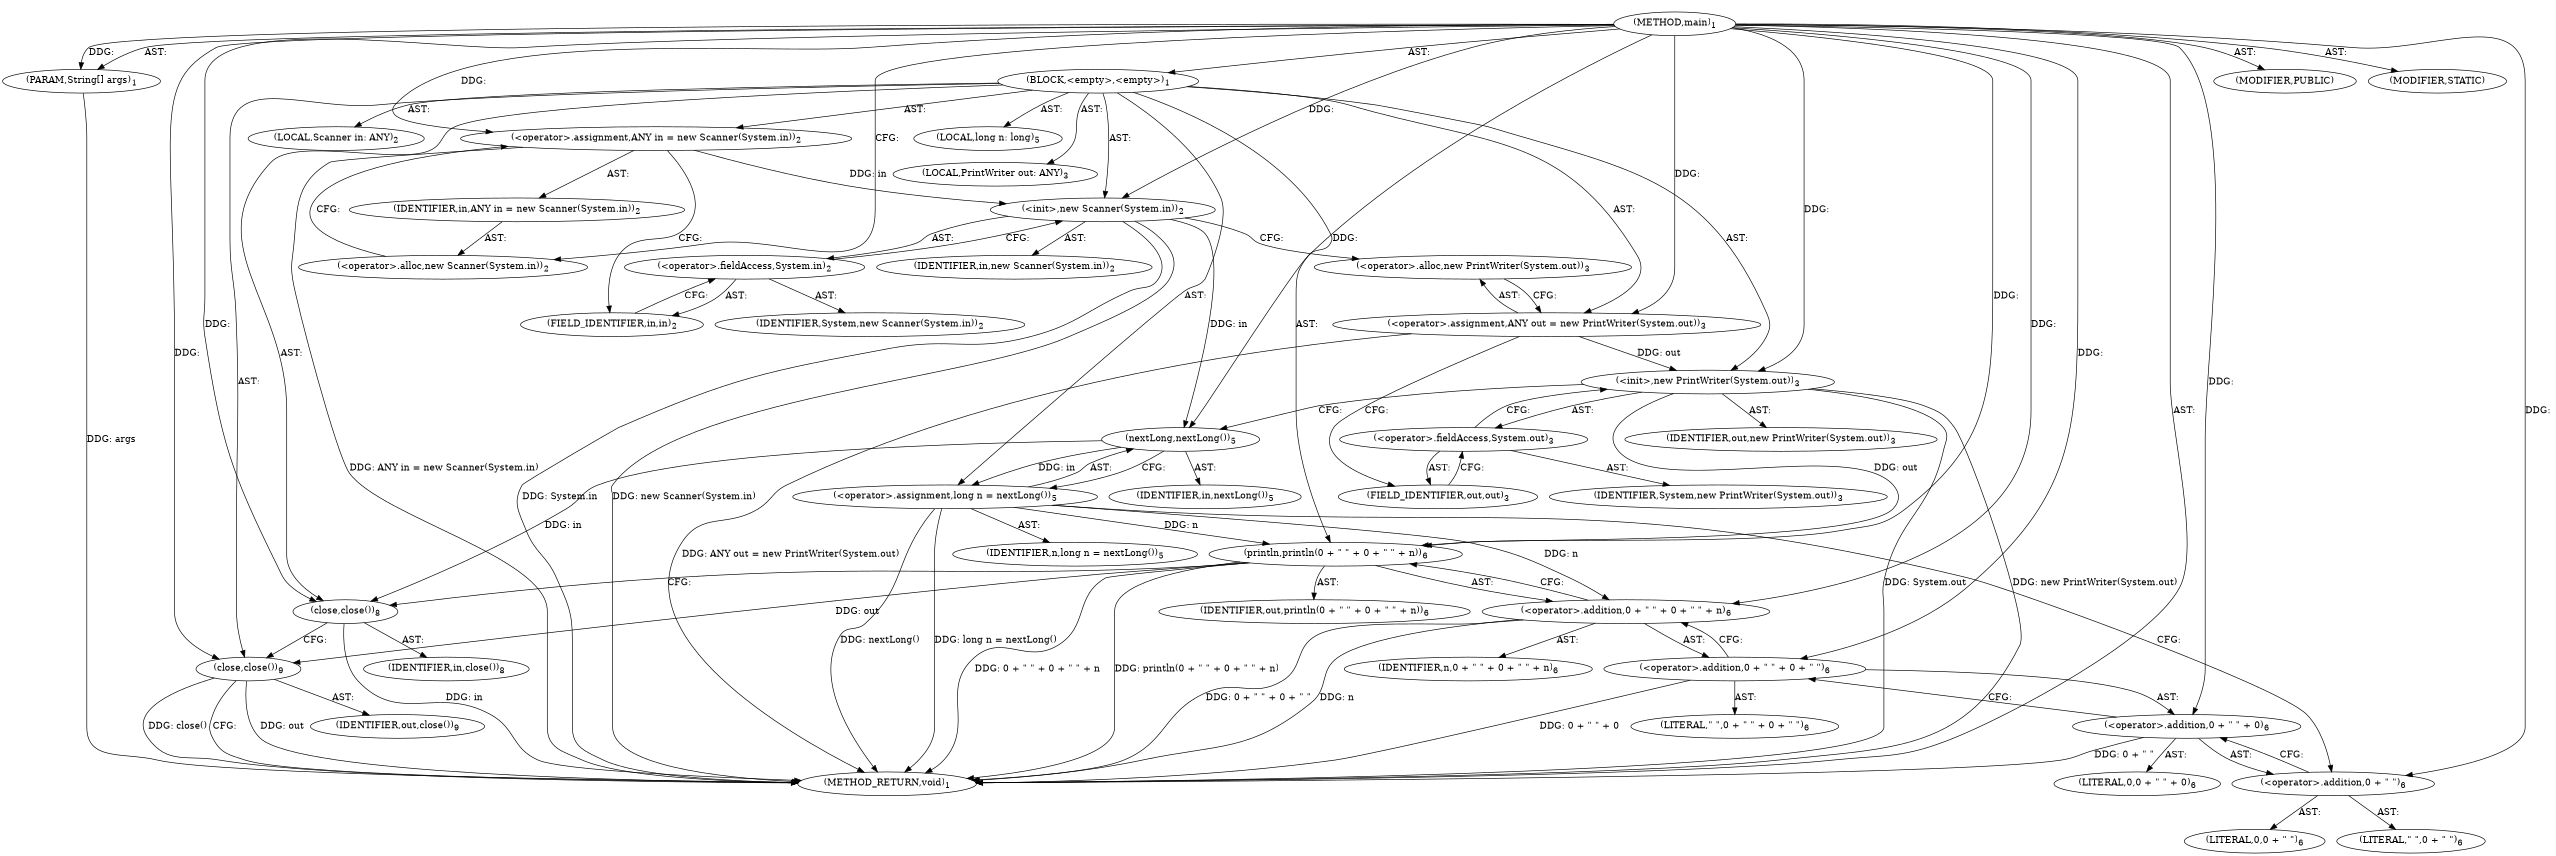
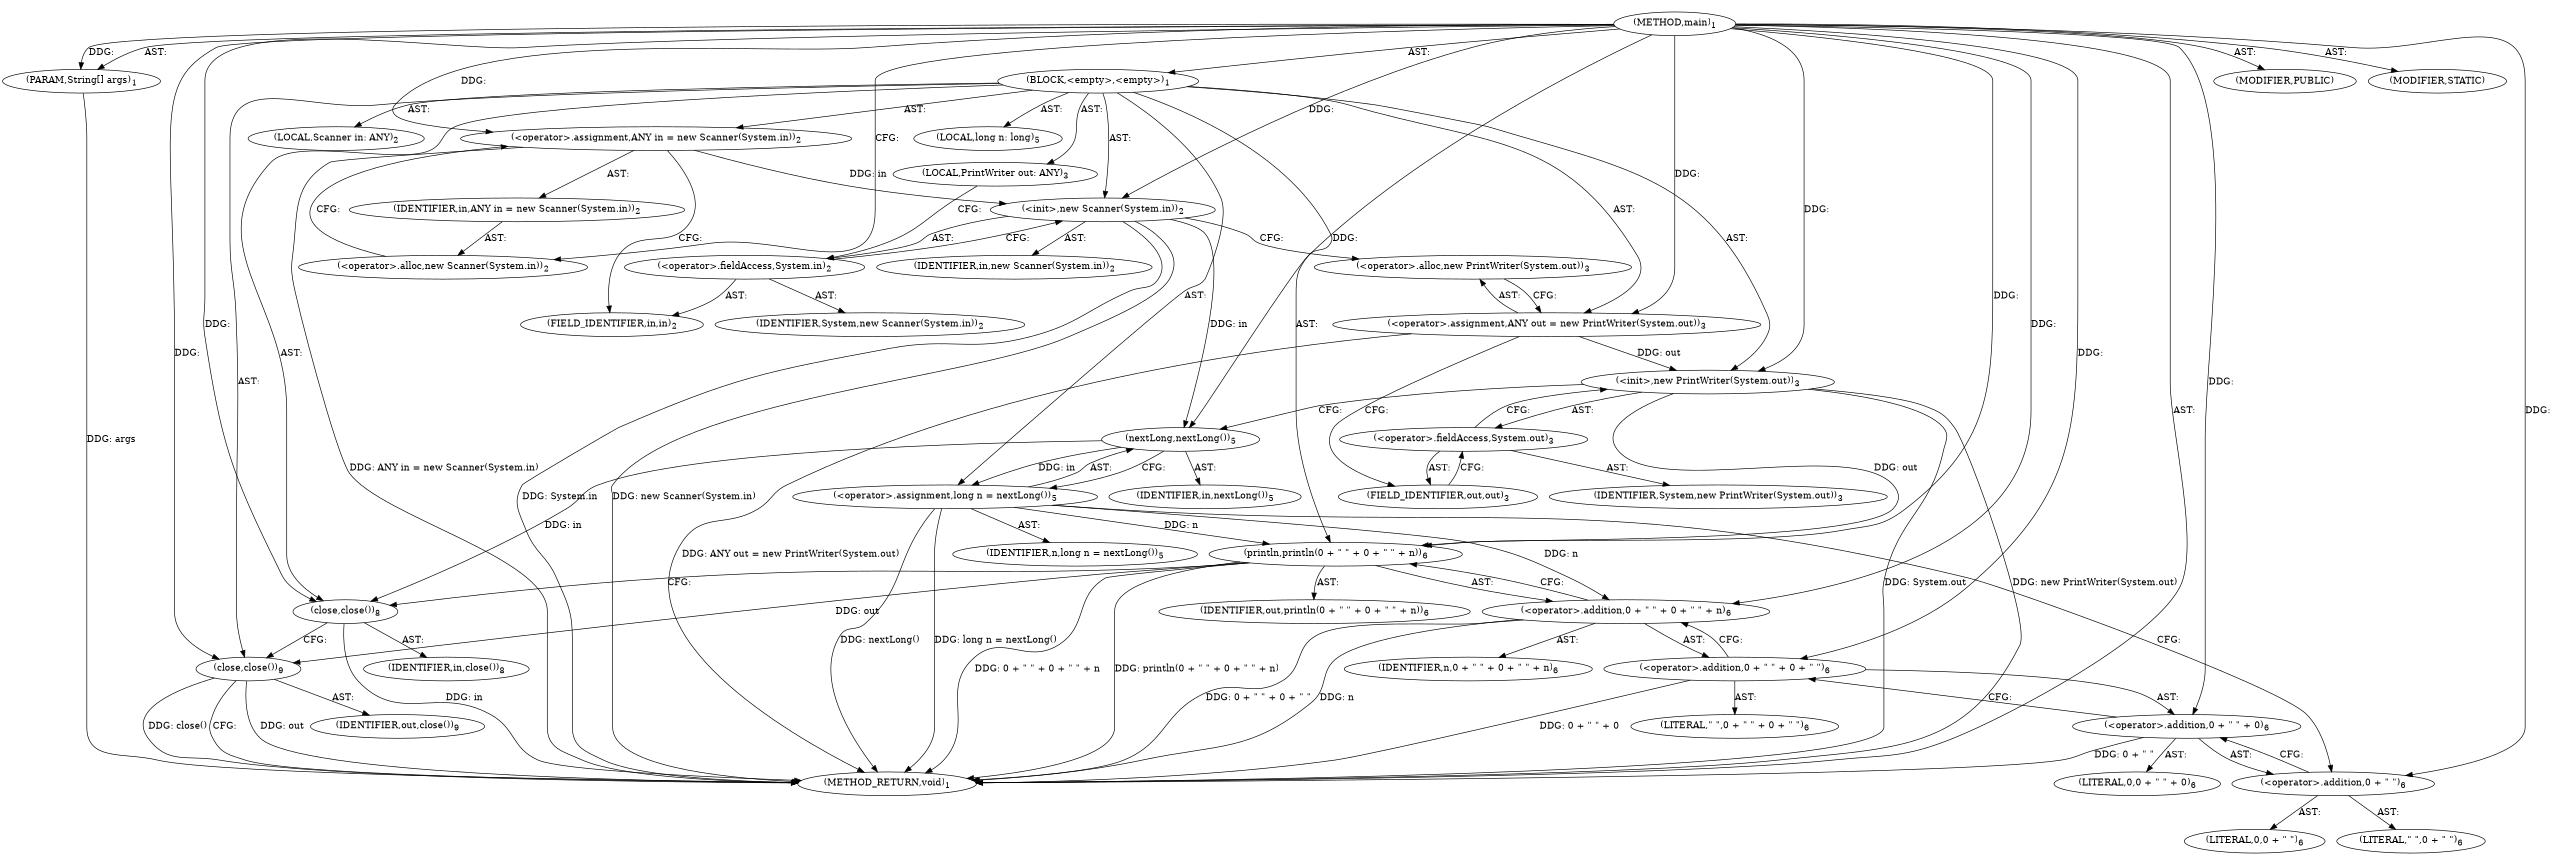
(672, 297) -> (910, 231)
(1781, 439) -> none
